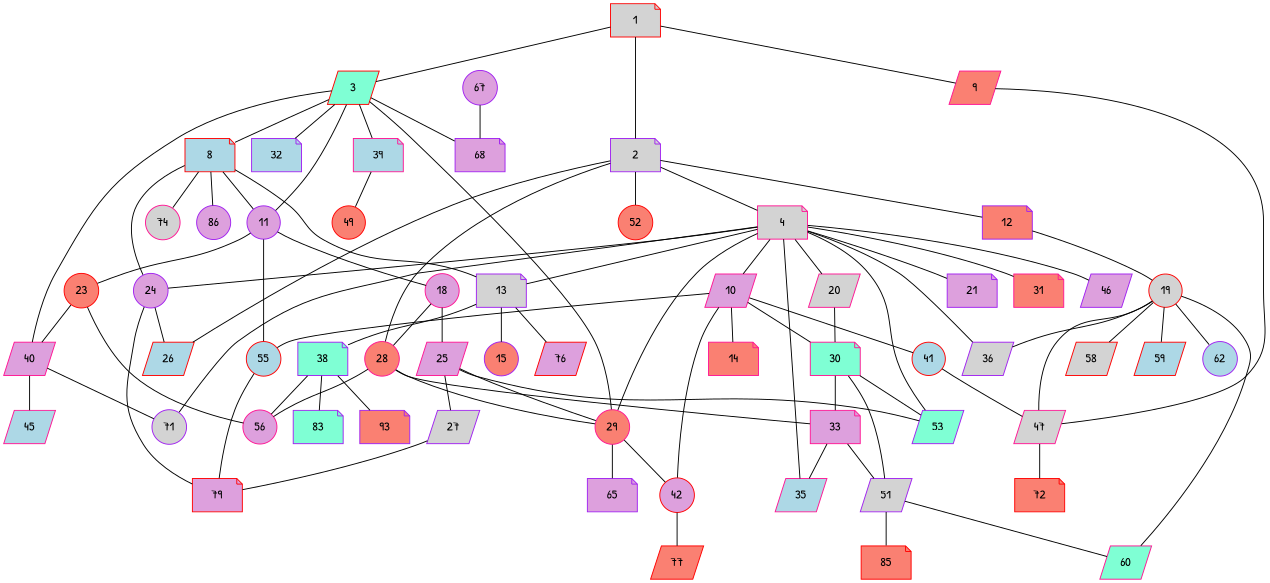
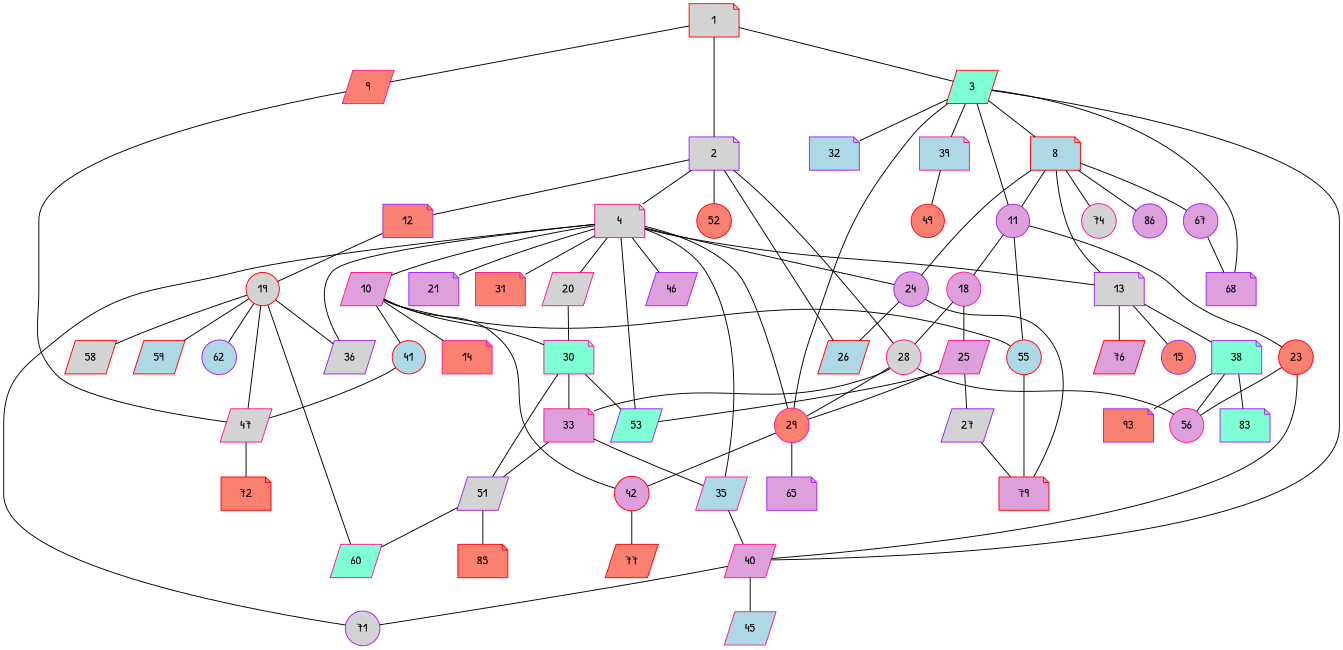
none -> (1135, 185)
(382, 359) -> (904, 357)
none -> (736, 527)
